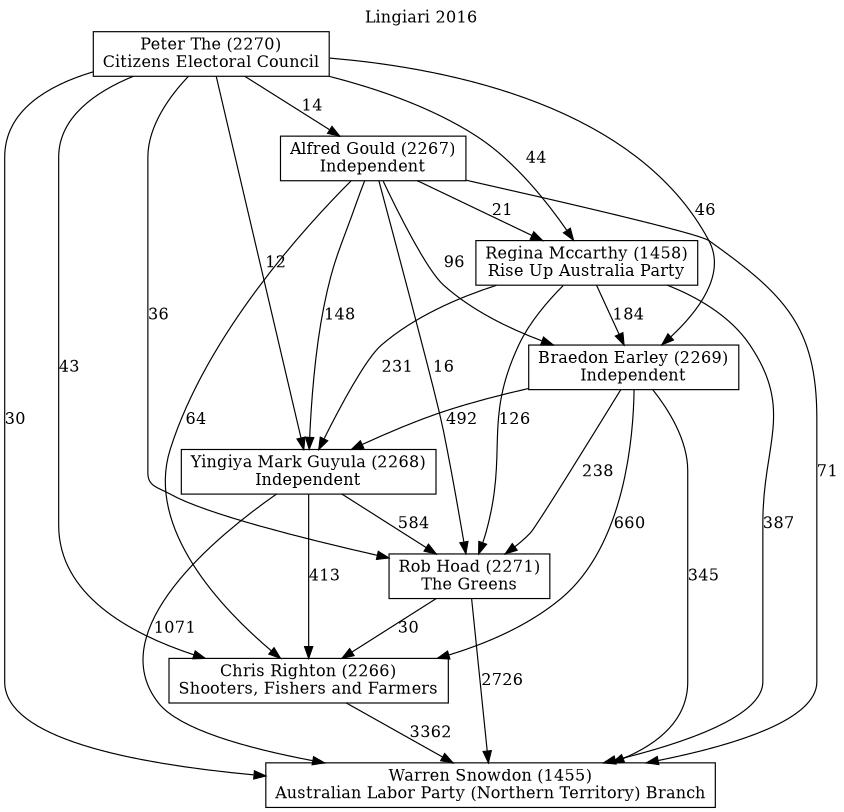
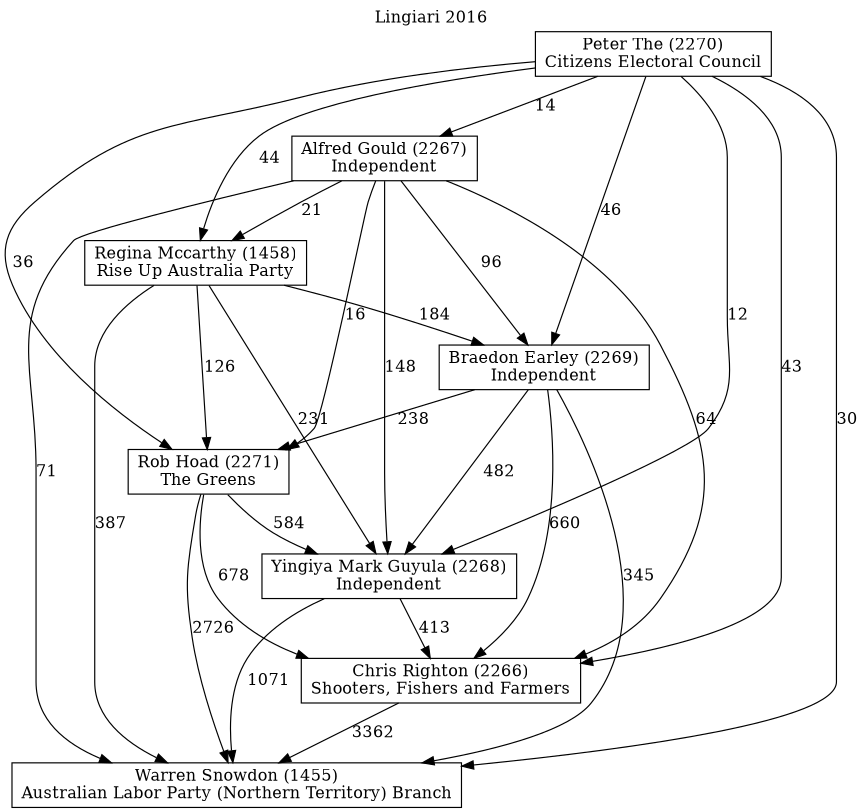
(462, 420) -> (500, 472)
(384, 521) -> (264, 527)
(409, 628) -> (234, 576)
